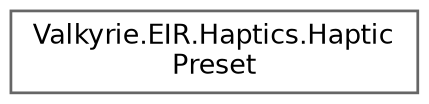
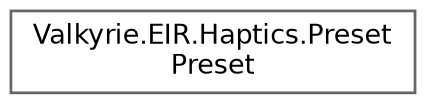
(214, 52) -> (213, 52)
